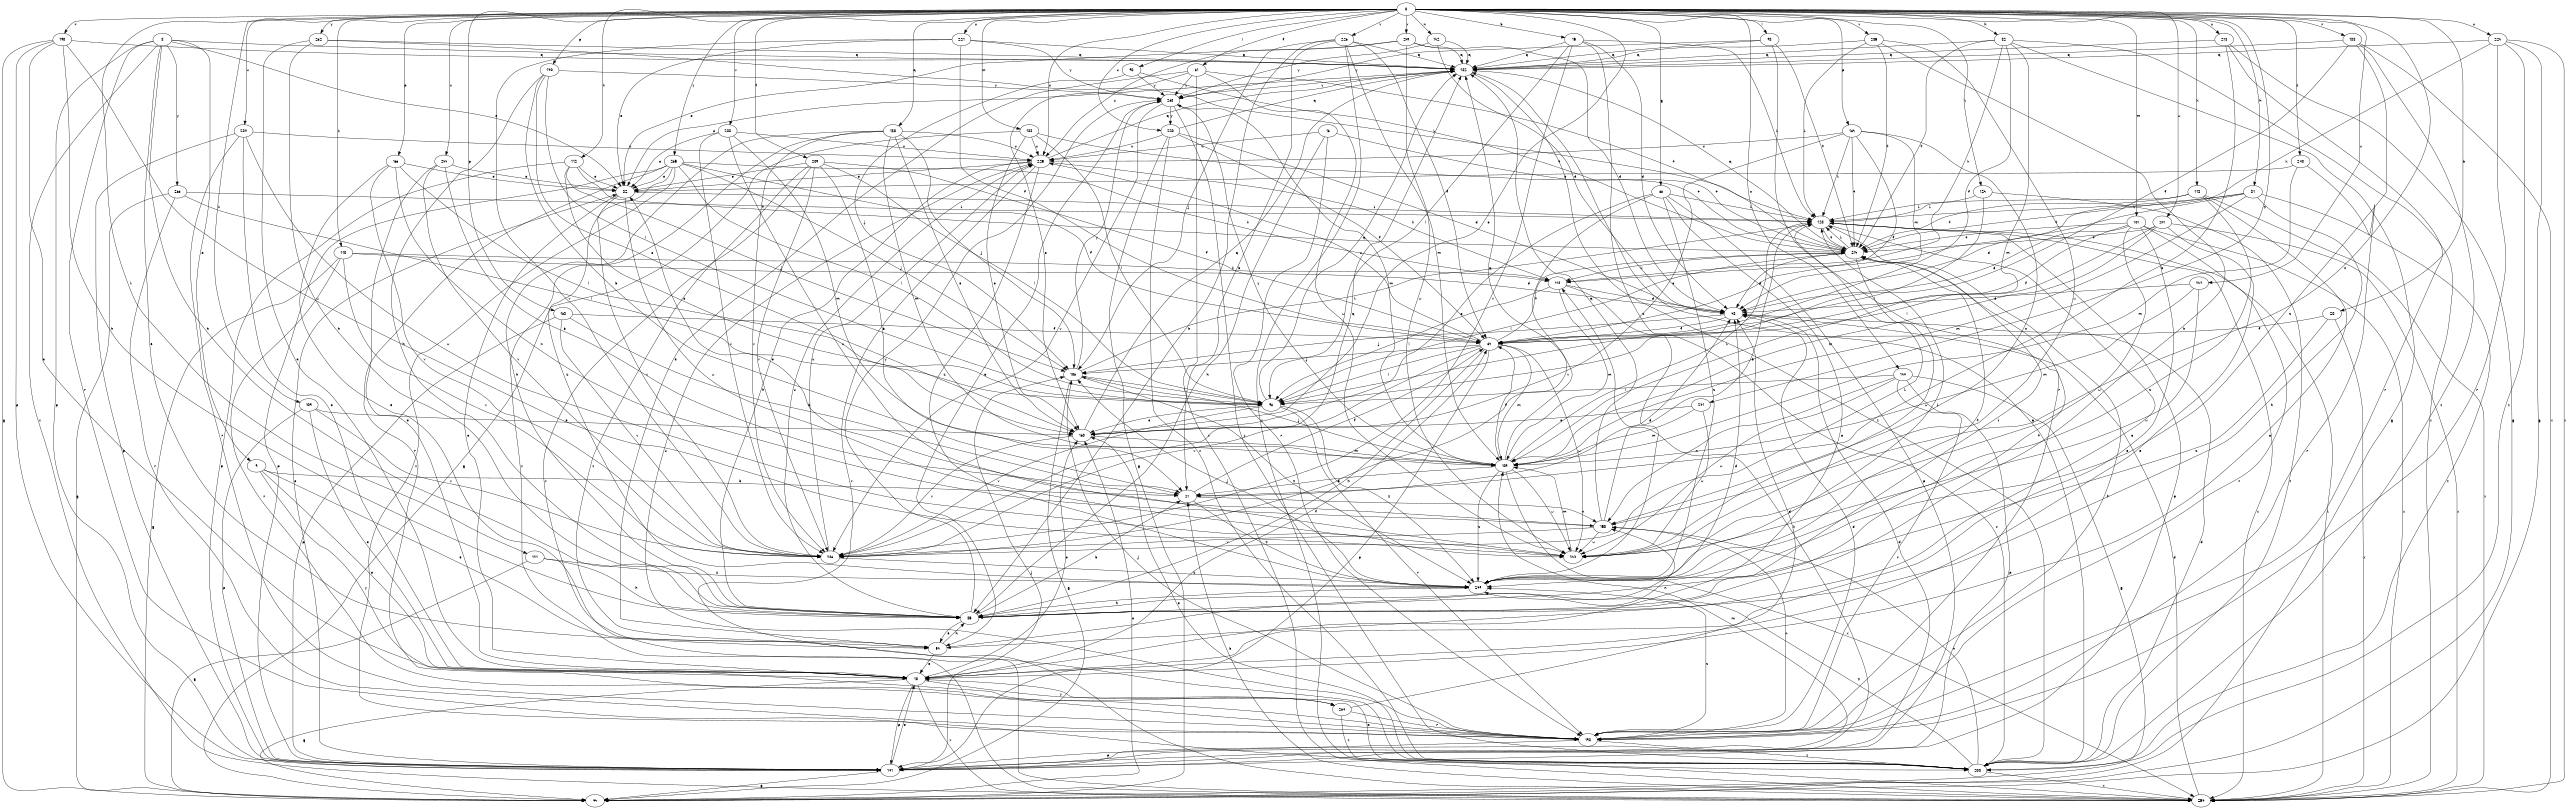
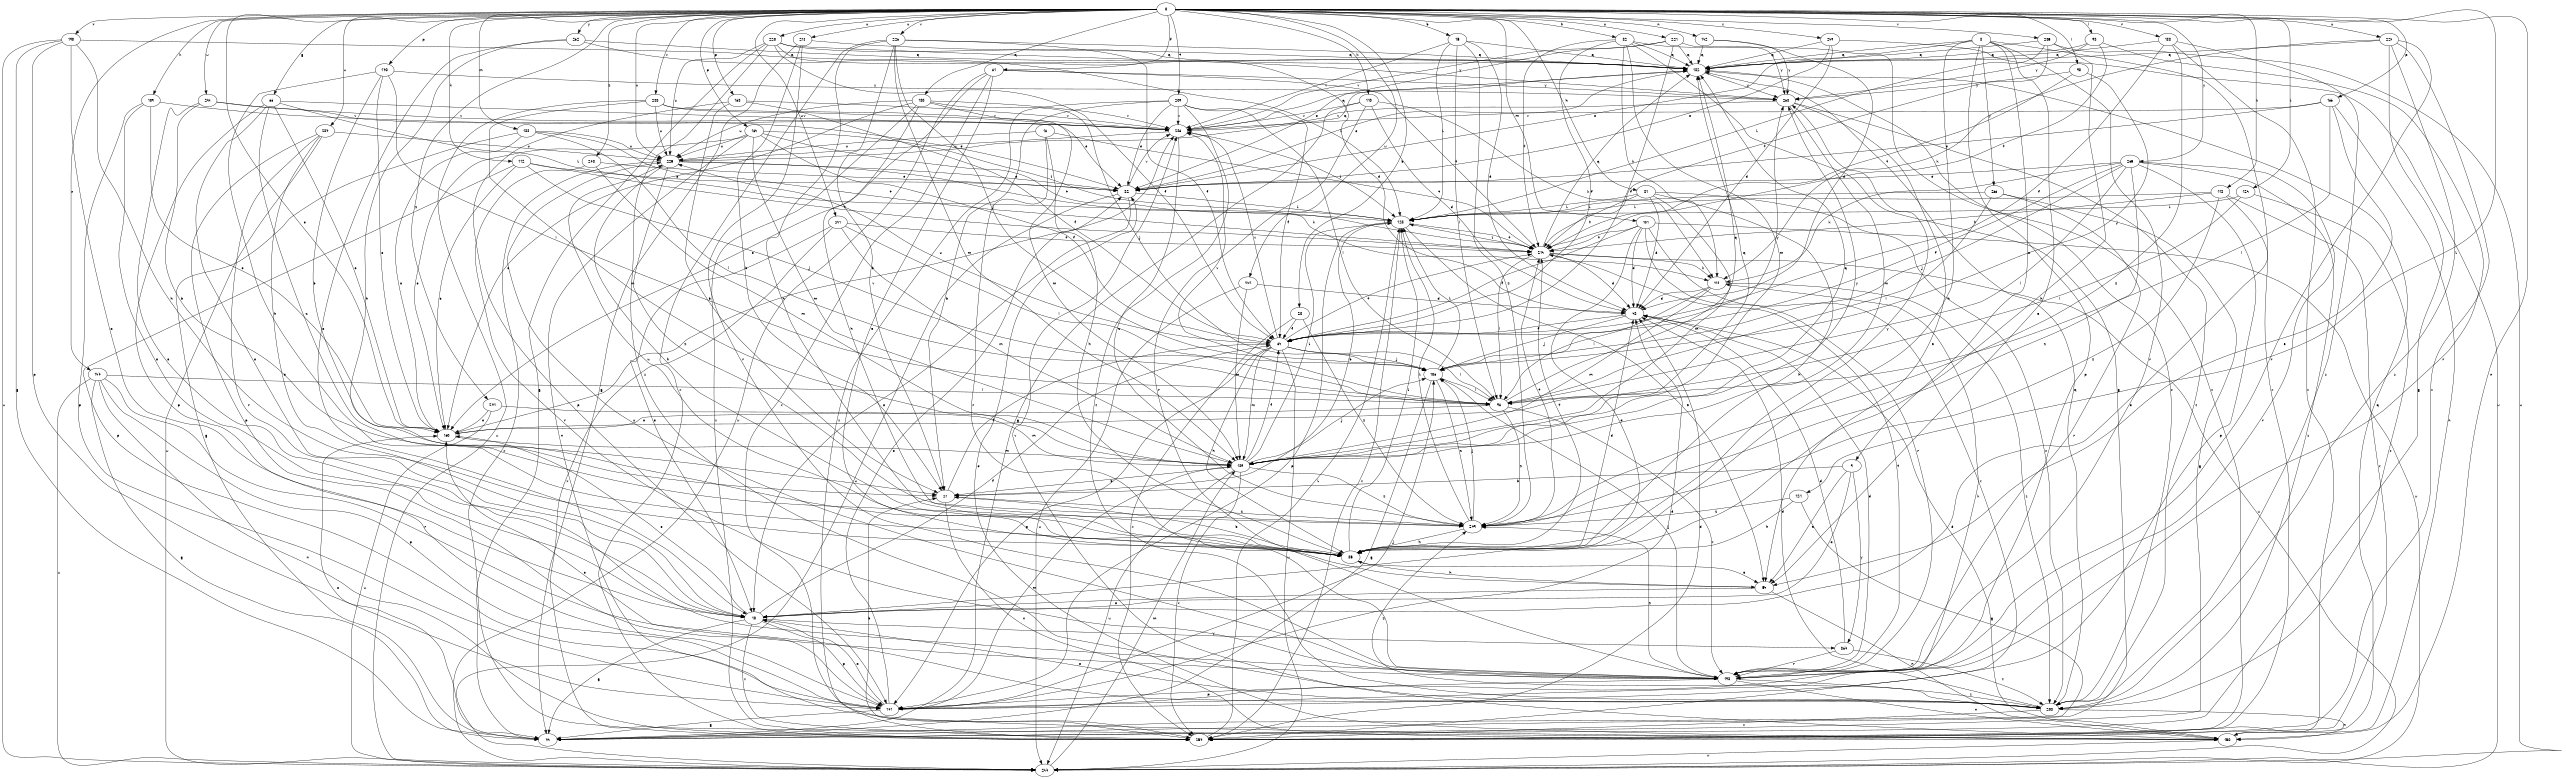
(1208, 57) -> none
(1170, 114) -> (1277, 65)
(1910, 260) -> (914, 361)
(1342, 709) -> (1844, 649)
